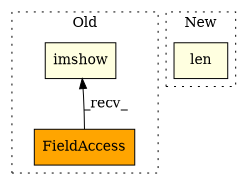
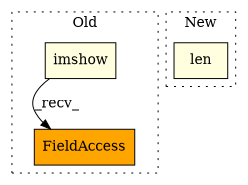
(84, 109) -> (33, 99)
